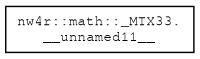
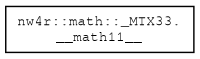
(100, 29) -> (100, 29)
